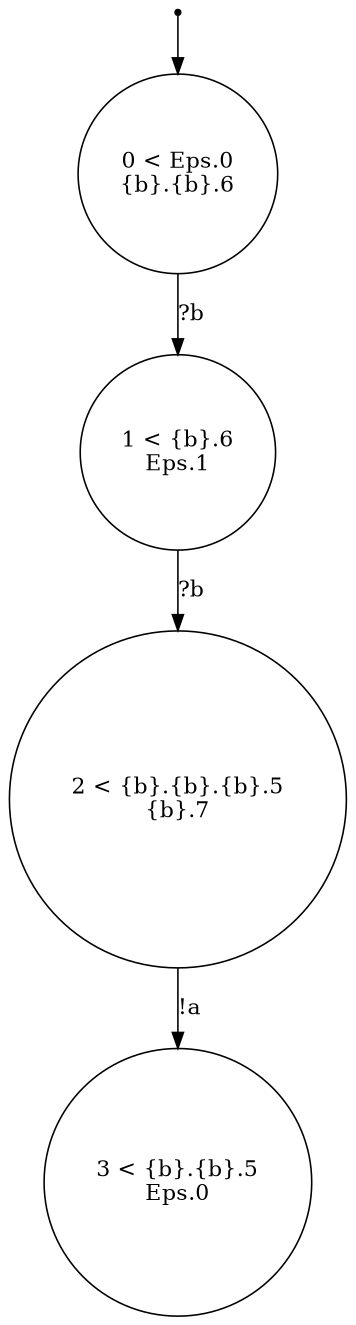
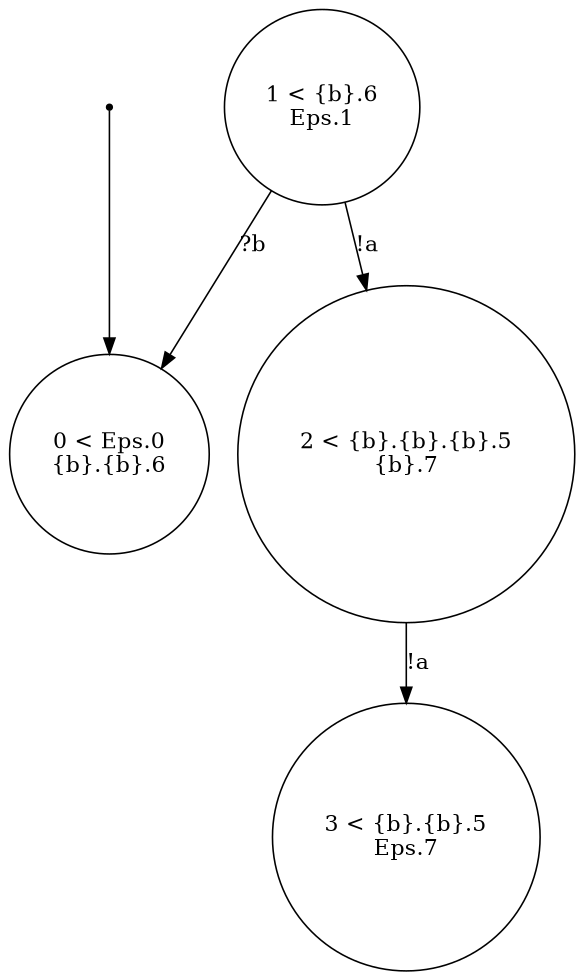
(178, 306) -> (221, 273)
(191, 591) -> (367, 245)
(178, 1182) -> (406, 837)
